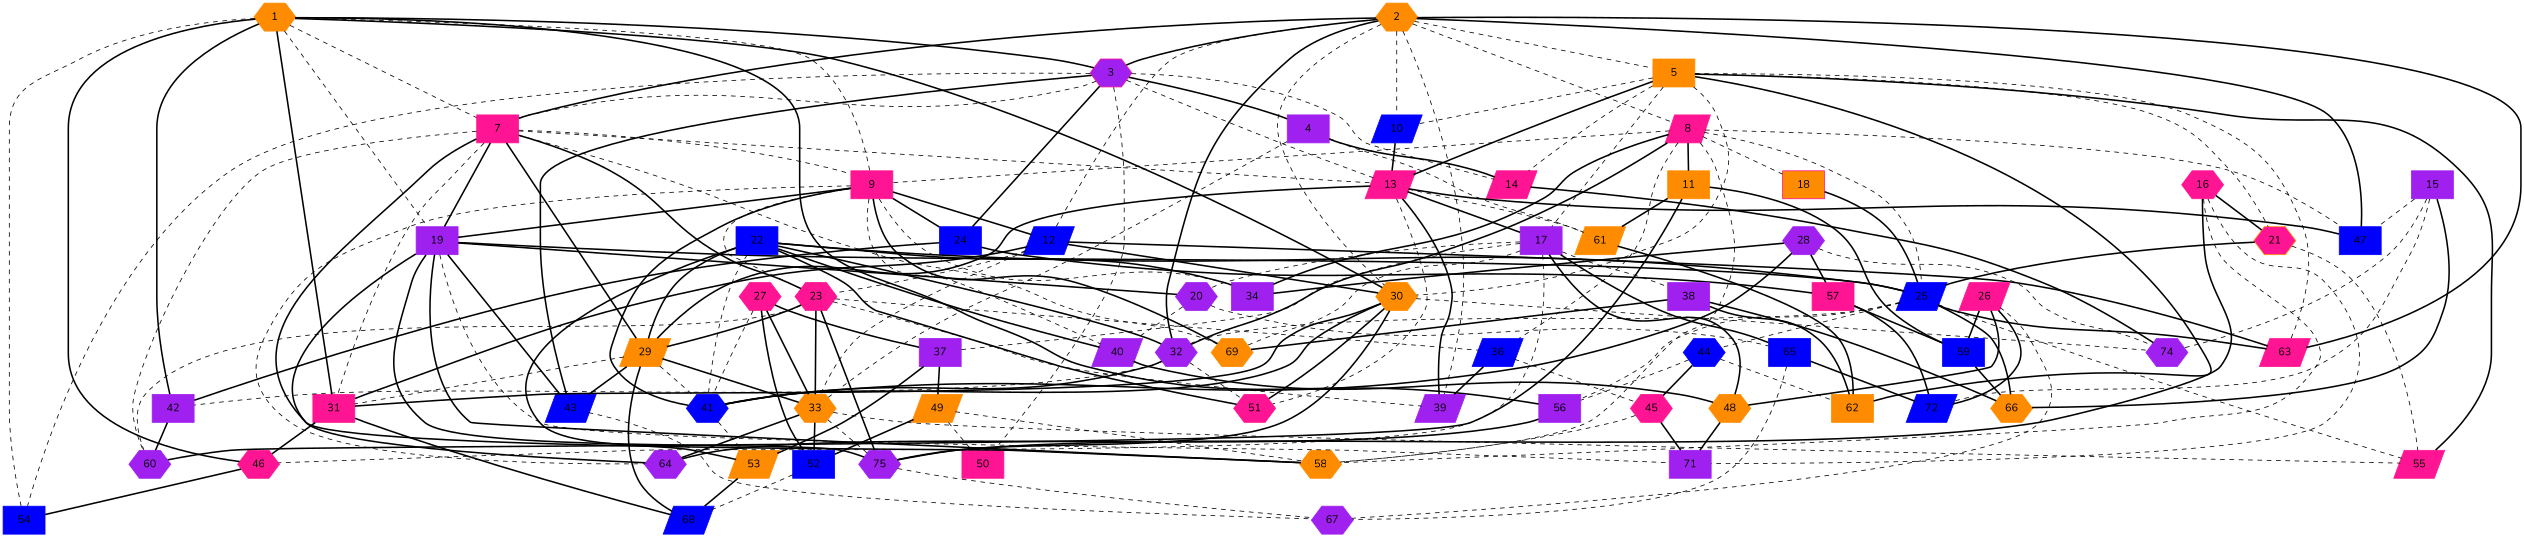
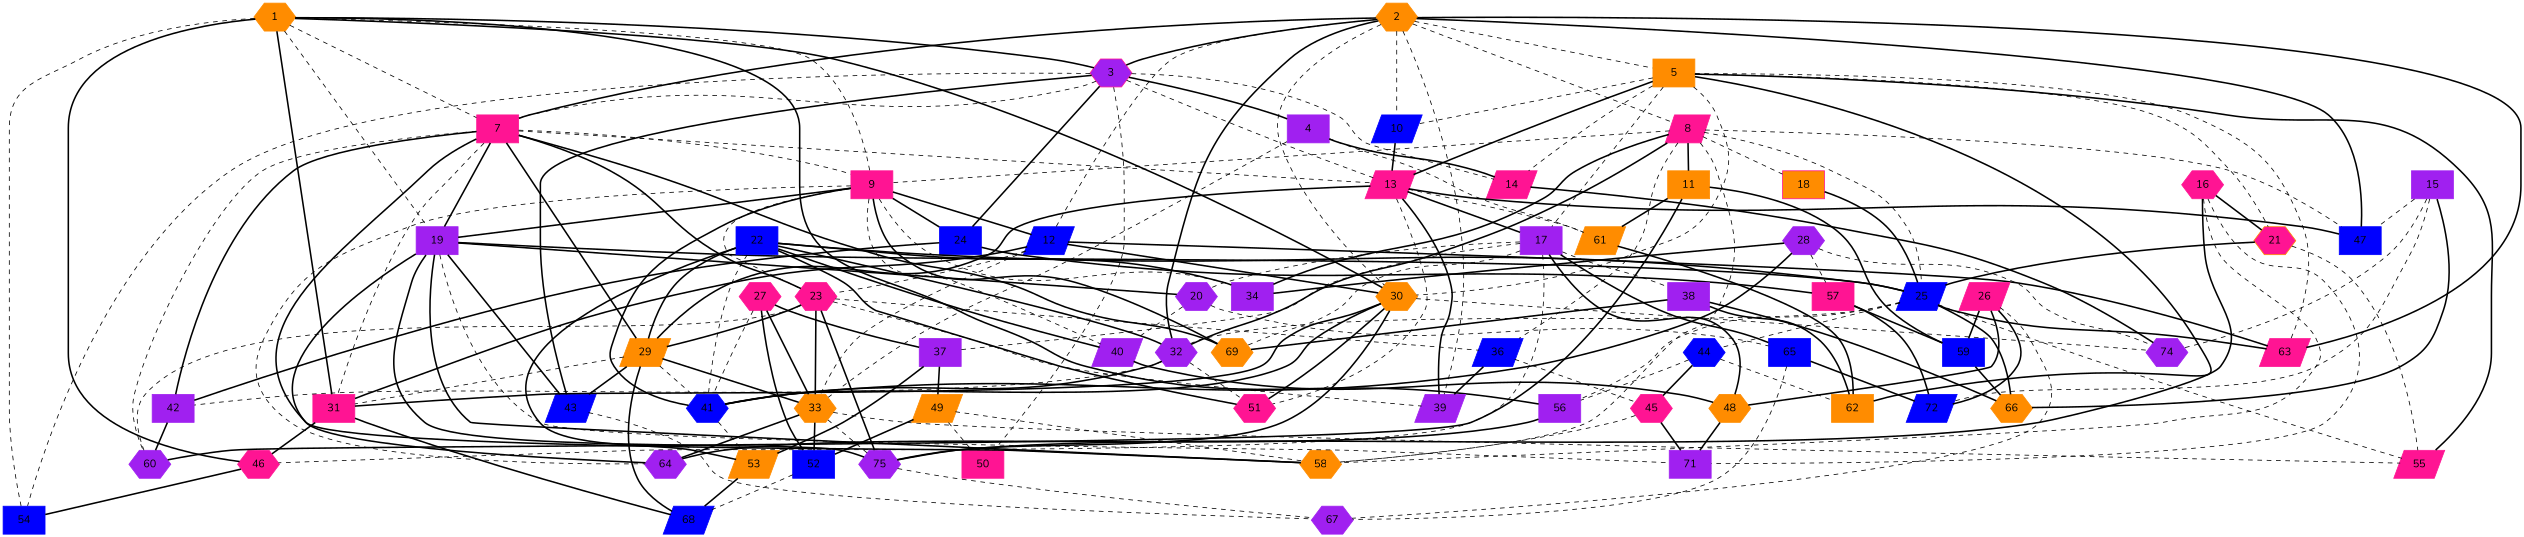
(157, 185) -> (268, 194)
(830, 240) -> (830, 240)
(1816, 265) -> (1816, 265)
